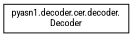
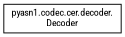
(66, 19) -> (62, 19)
